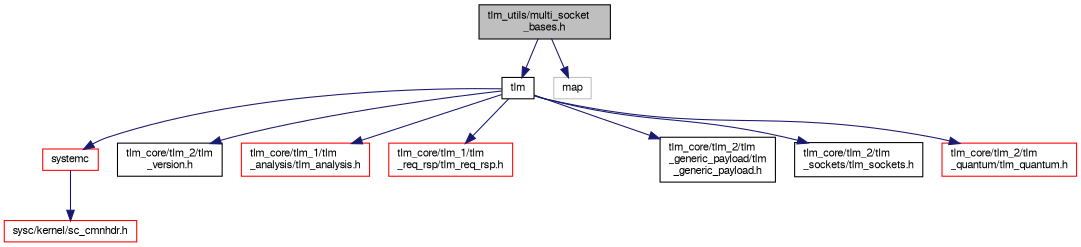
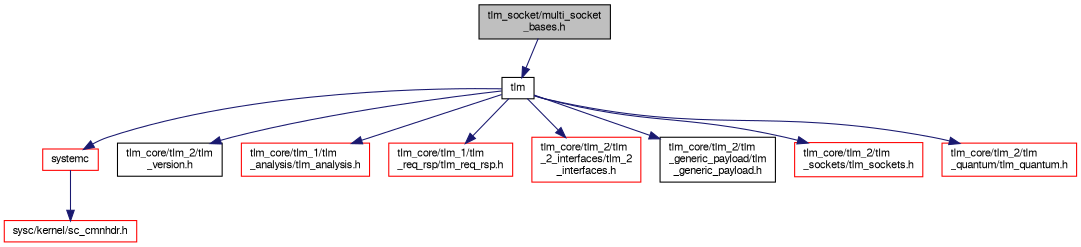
(545, 22) -> (545, 22)
(572, 88) -> none
none -> (586, 160)
(859, 160) -> (859, 160)
